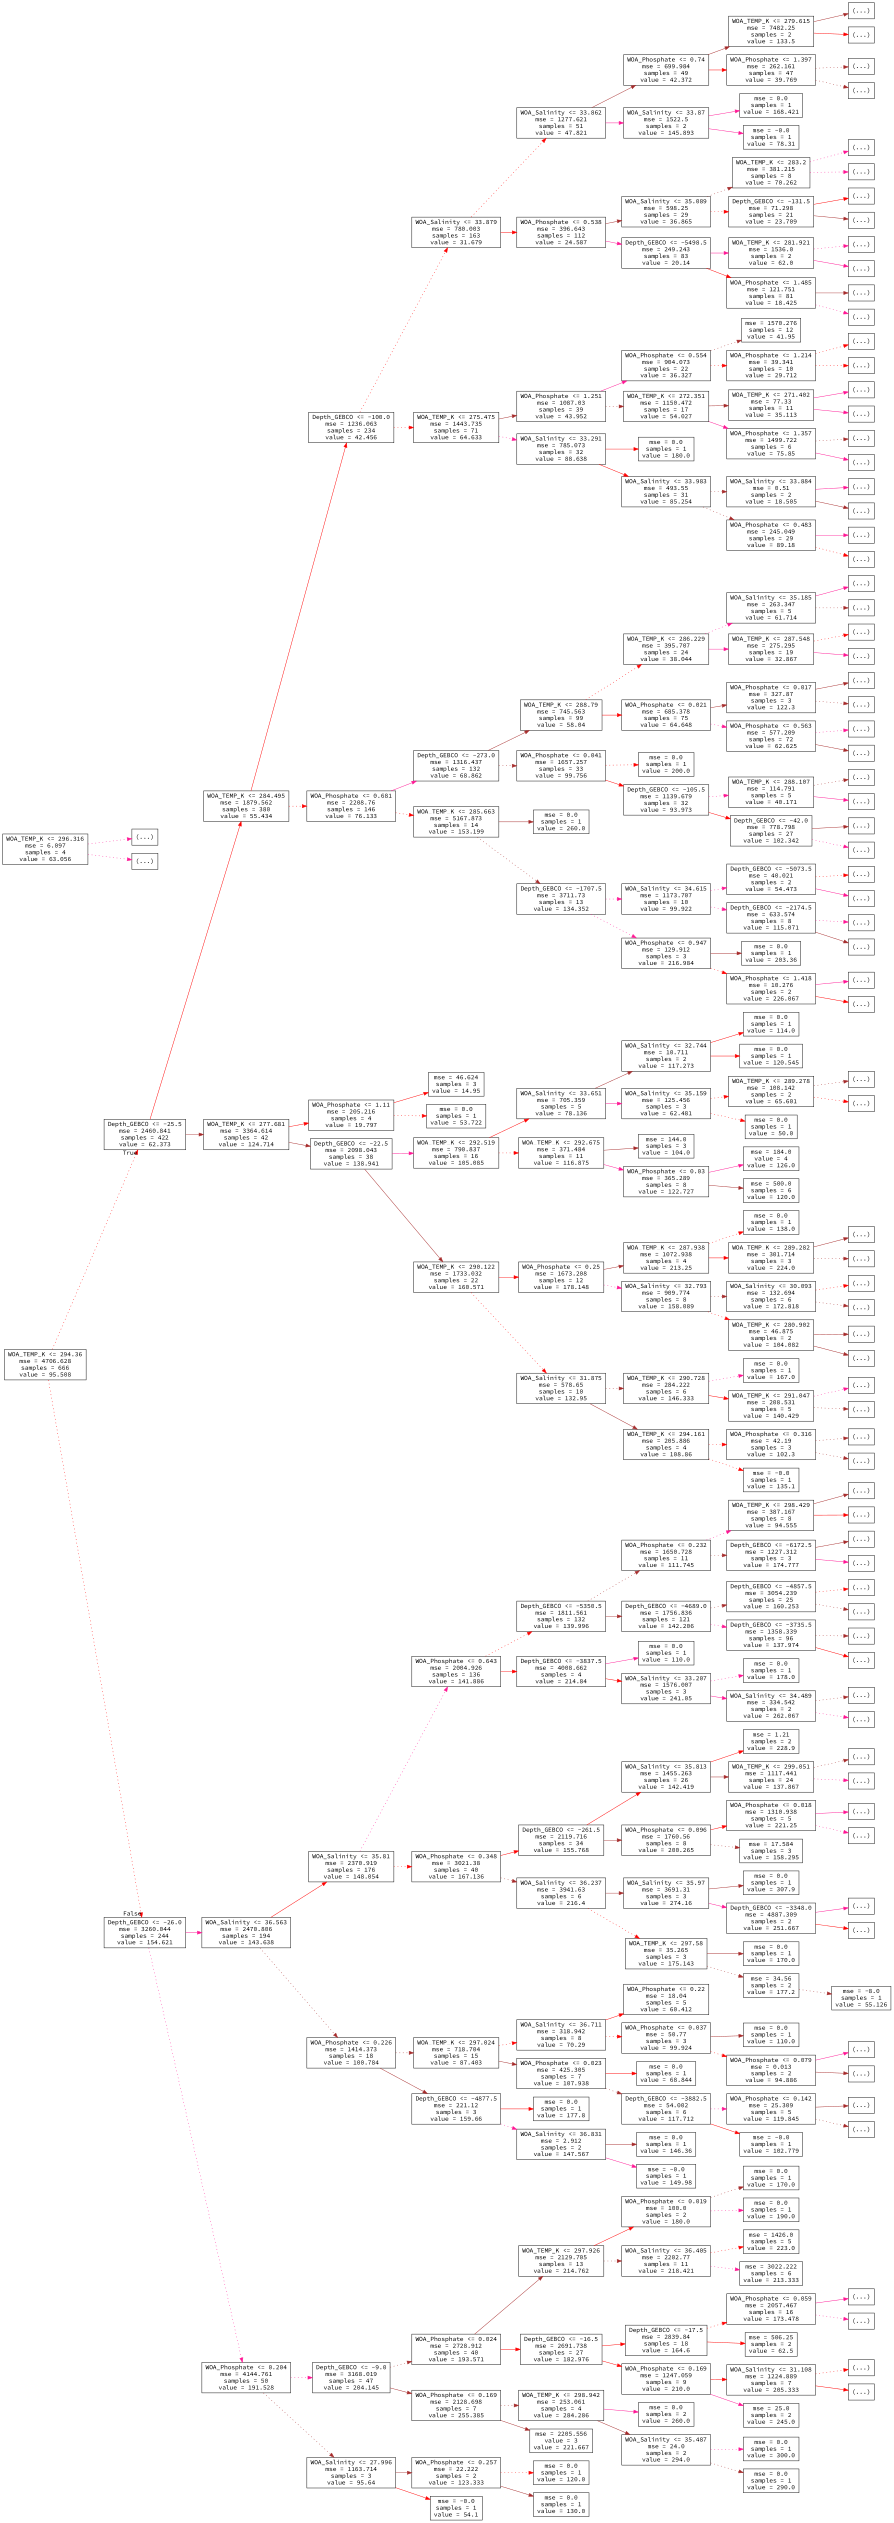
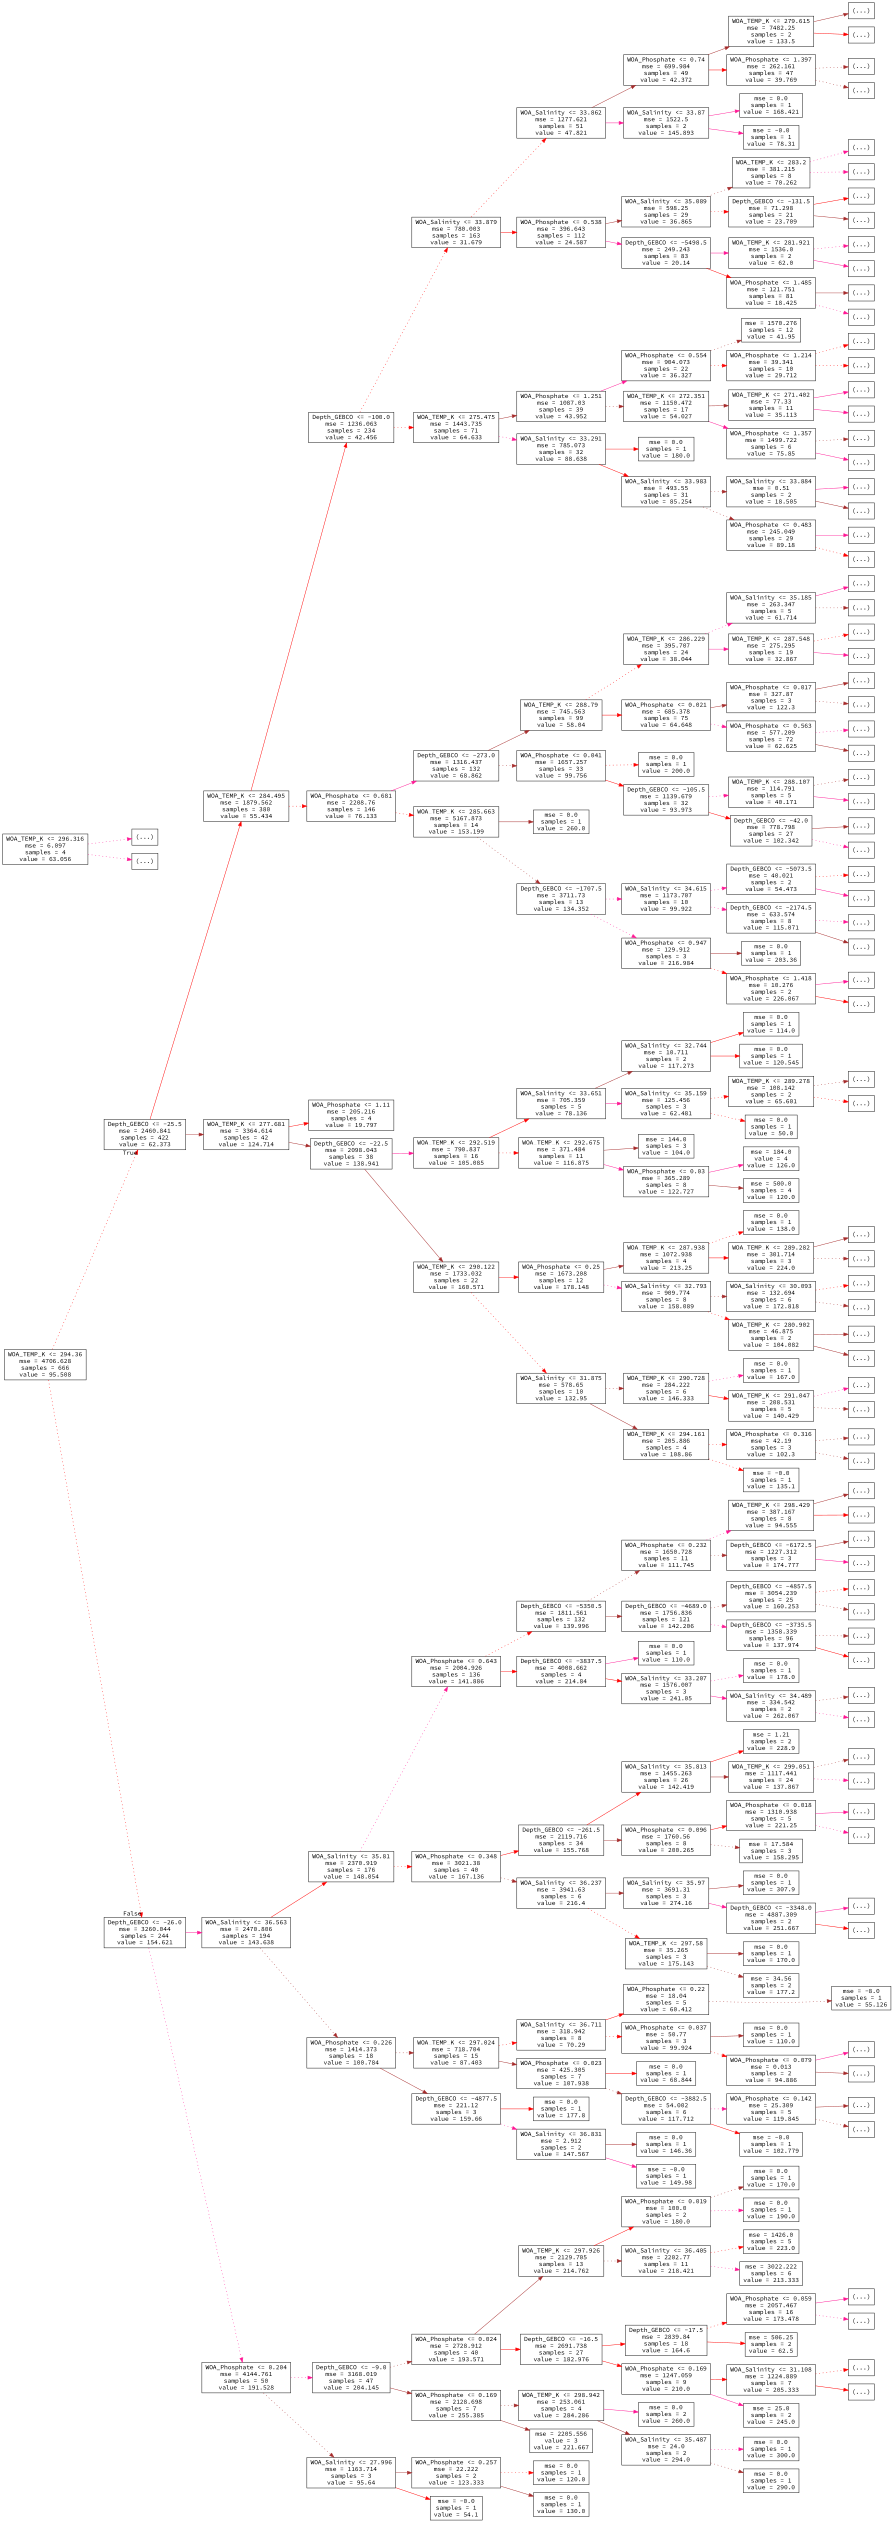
(456, 1084) -> none
(456, 1116) -> none
(771, 1191) -> (771, 1191)
(813, 1991) -> (768, 2002)
